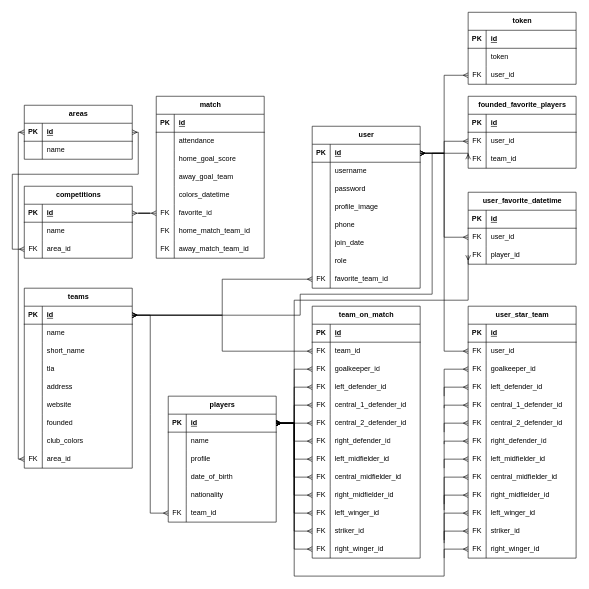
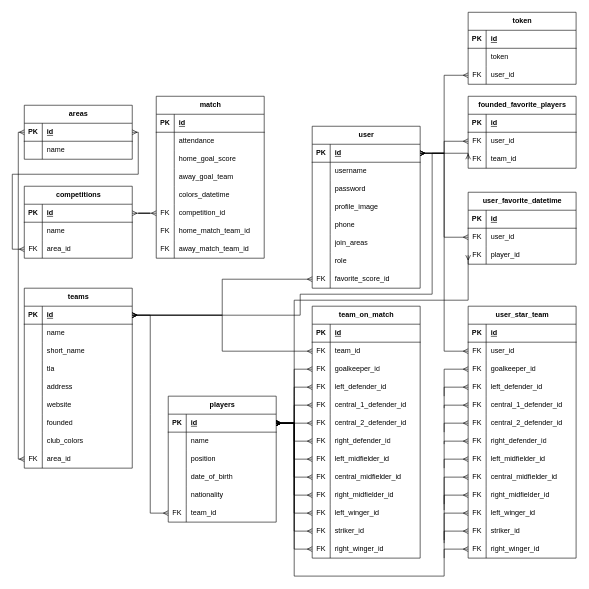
(199, 213) -> (205, 213)
(352, 243) -> (354, 243)
(365, 279) -> (368, 279)
(203, 459) -> (205, 459)
